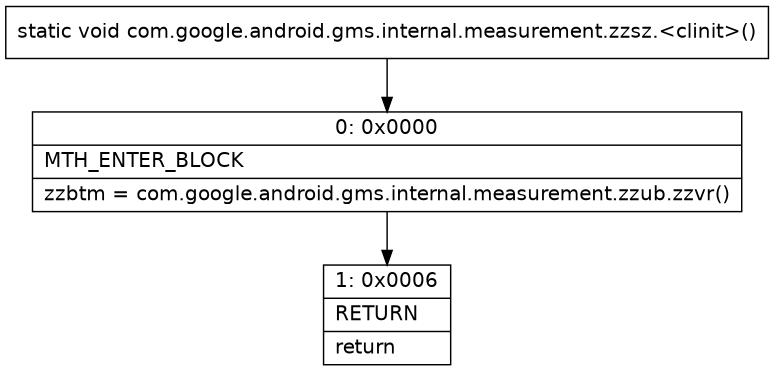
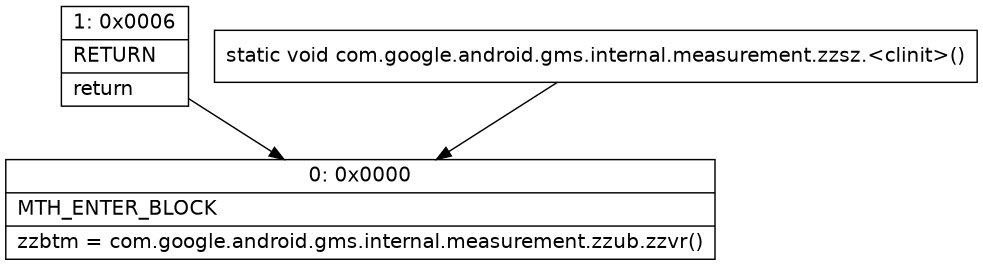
(387, 231) -> (230, 125)
